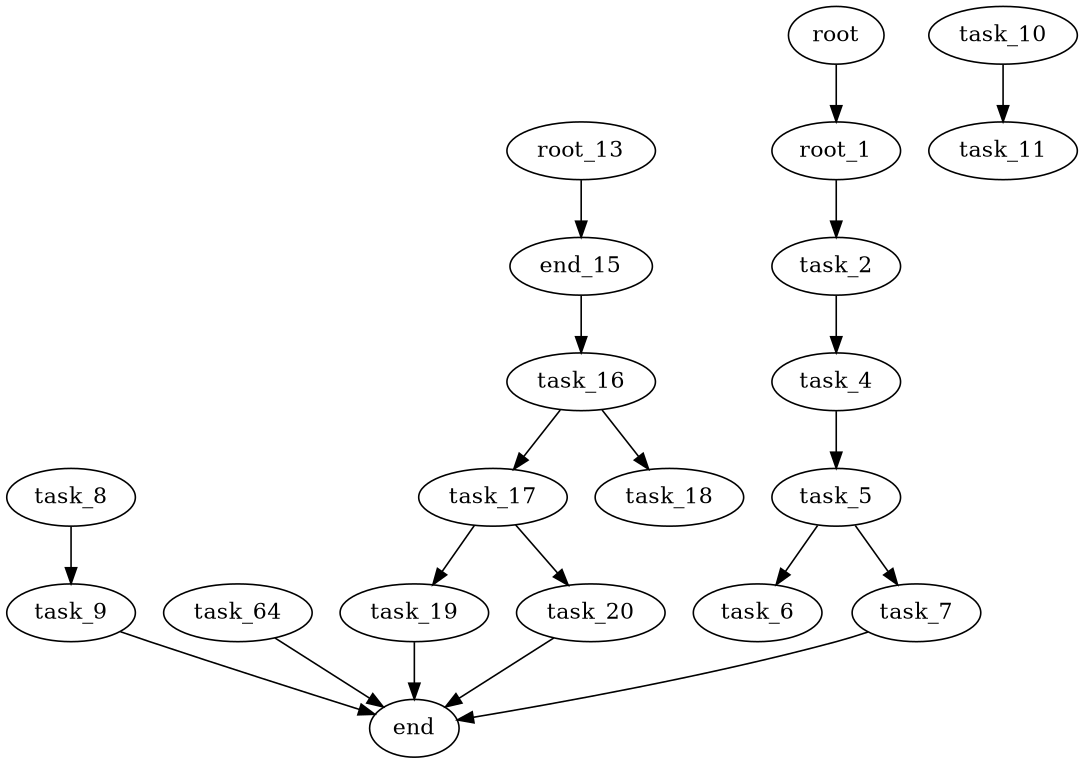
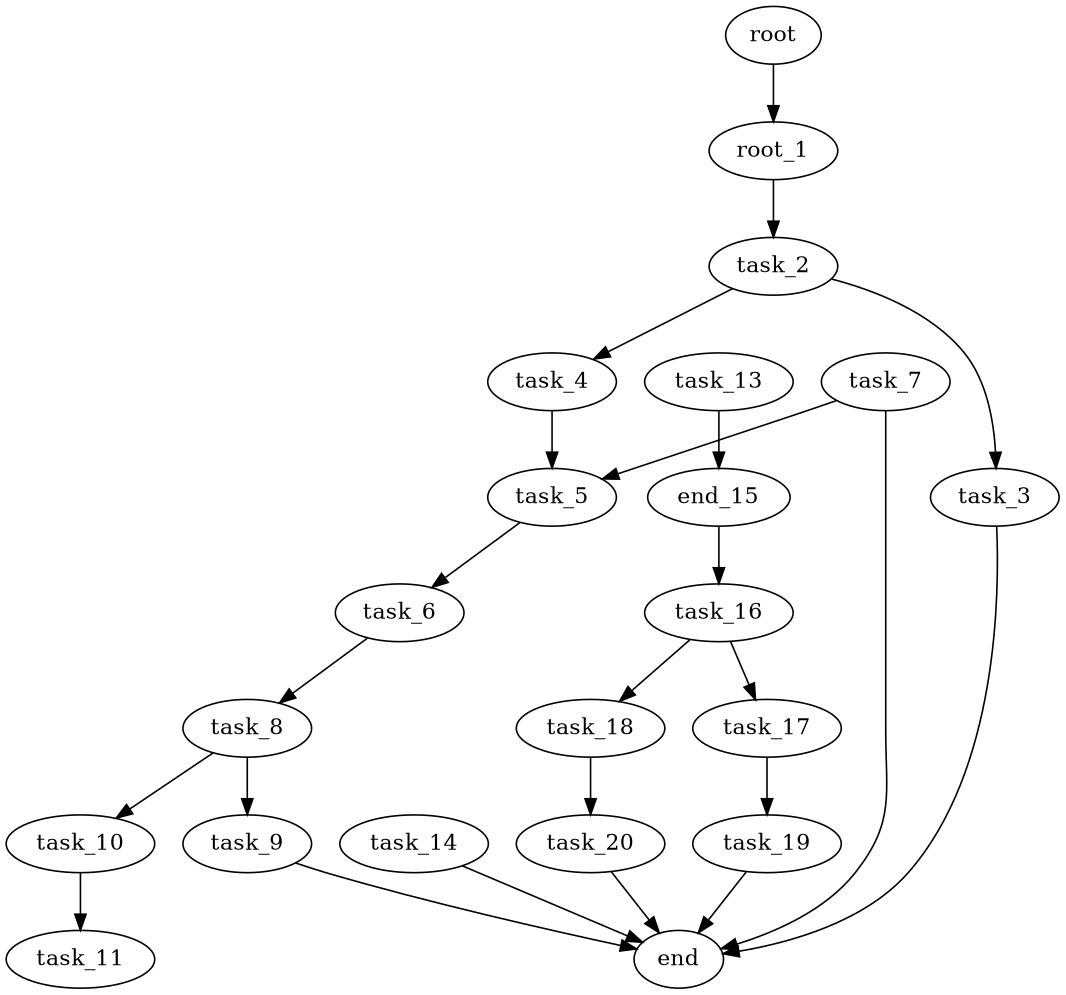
(581, 151) -> (719, 382)
none -> (995, 497)
(872, 548) -> (733, 436)
(537, 549) -> (591, 778)
(238, 613) -> (414, 844)
none -> (330, 666)
none -> (171, 781)
